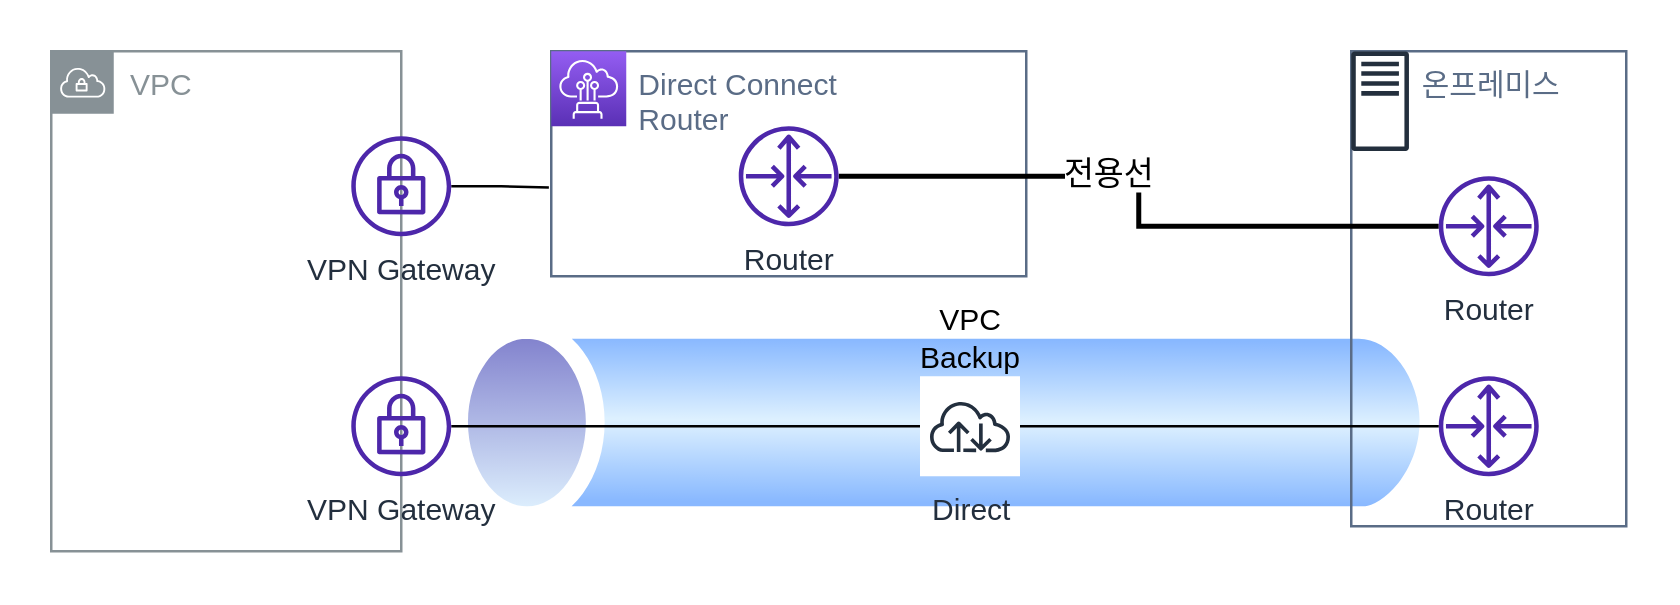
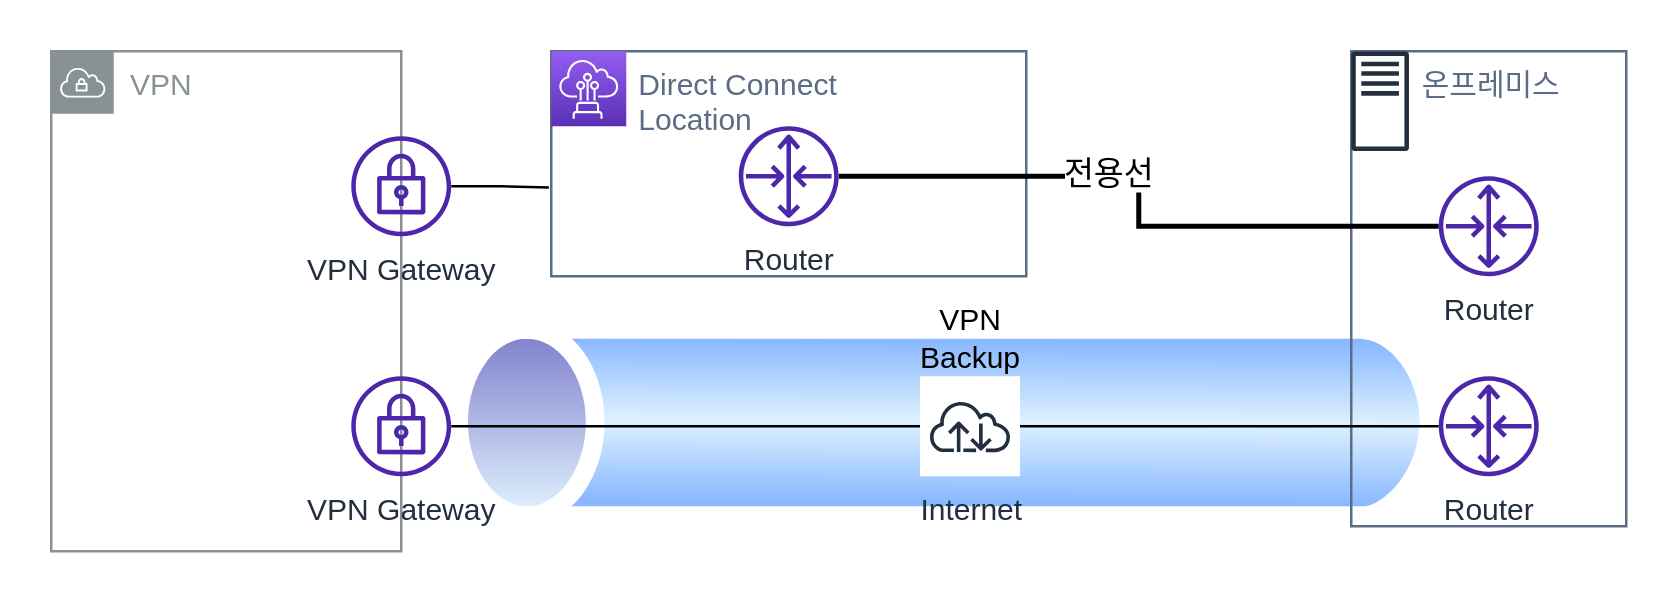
(665, 85) -> (665, 85)
(156, 87) -> (156, 87)
(971, 339) -> (971, 339)
(973, 512) -> (973, 512)
